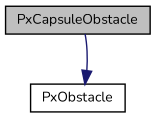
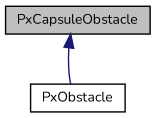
(87, 52) -> (69, 66)
